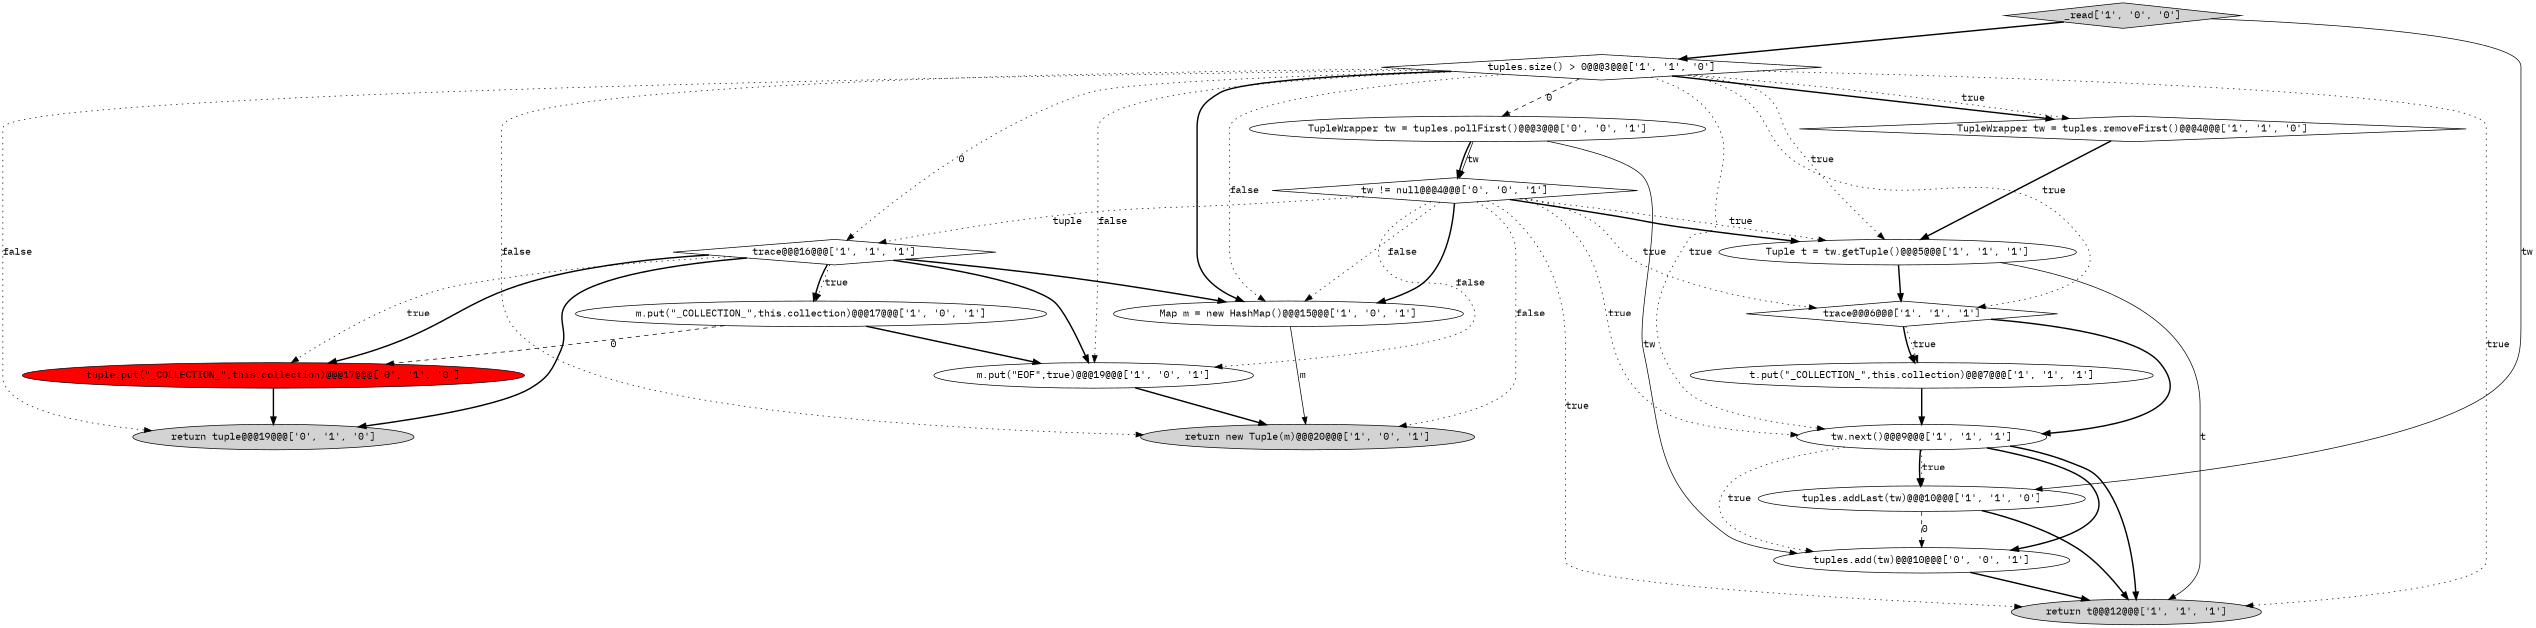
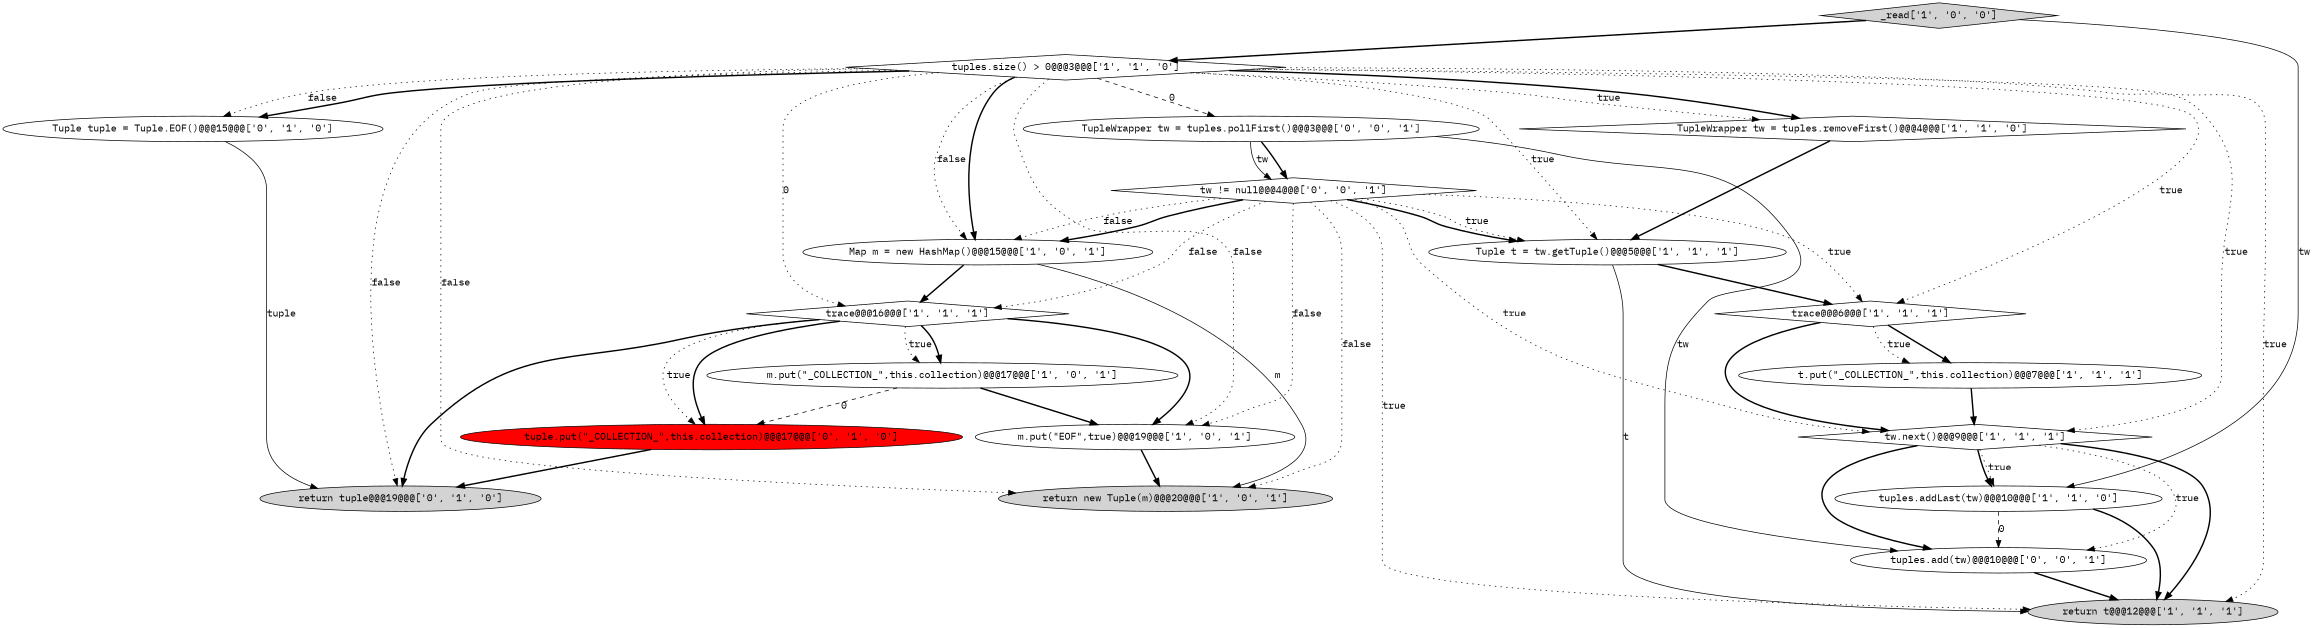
none -> (193, 129)
(1067, 221) -> (1203, 252)
(1062, 277) -> (945, 281)
(1922, 437) -> (1975, 437)
